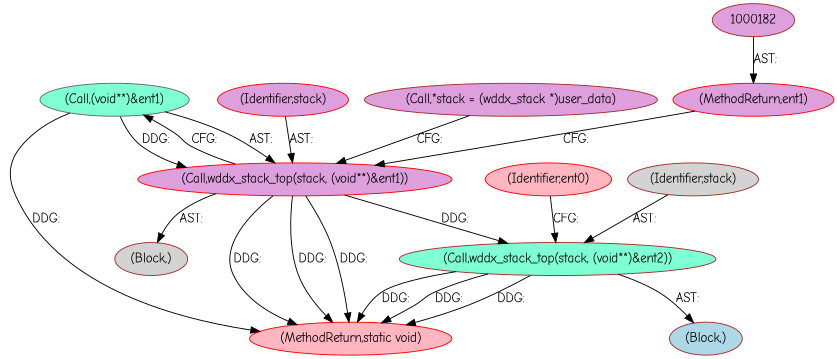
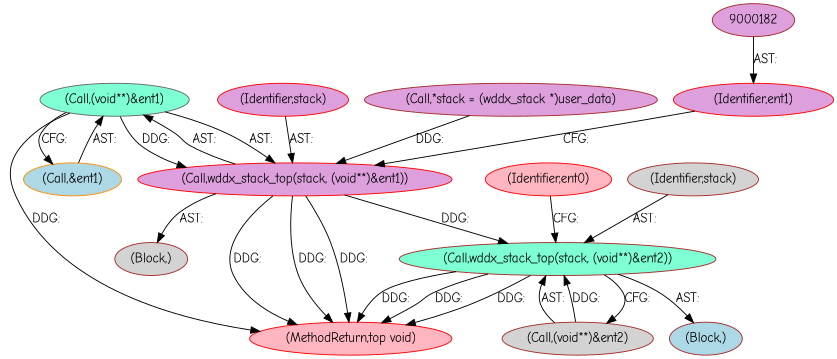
(753, 20) -> (753, 20)
(753, 100) -> (753, 100)
(207, 140) -> (207, 140)
(432, 140) -> (432, 140)
none -> (73, 179)
(351, 339) -> (351, 339)
none -> (578, 339)
